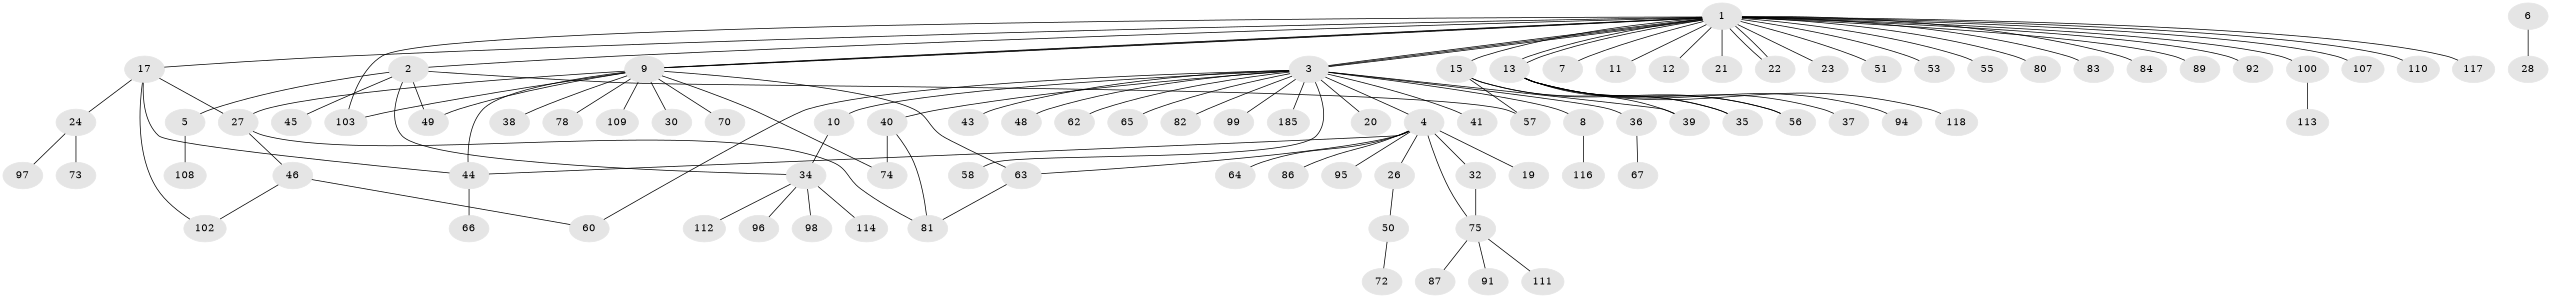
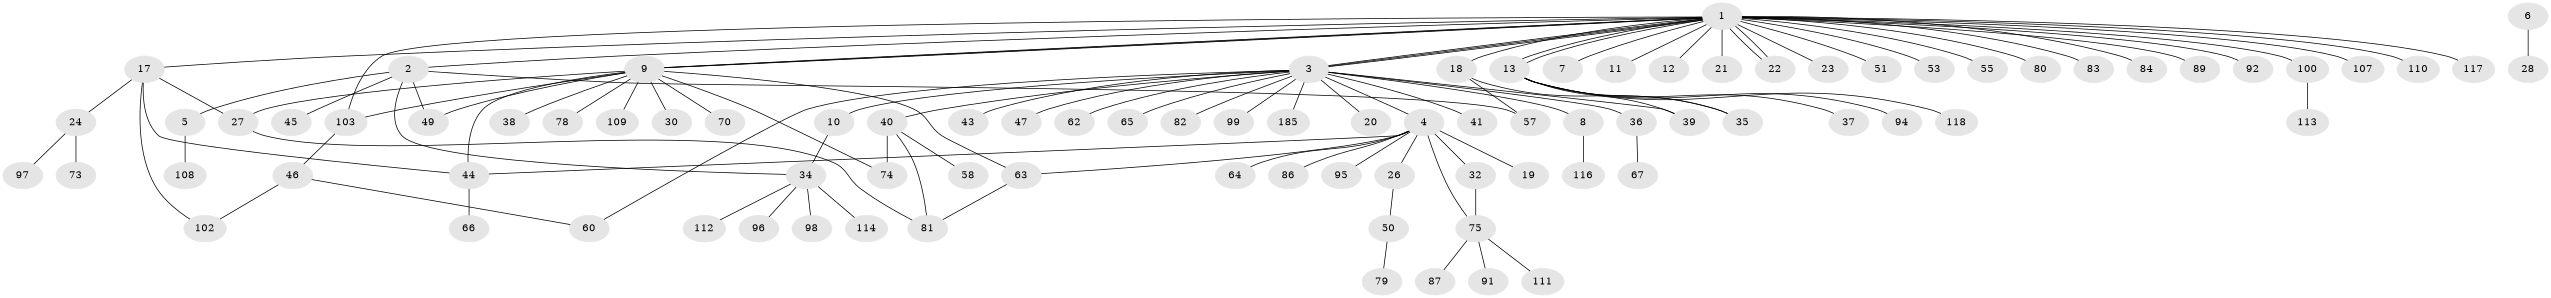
(1457, 69) -> (1457, 69)
(1021, 122) -> (1021, 122)
(1796, 122) -> none
(266, 149) -> (319, 149)
(1179, 155) -> (928, 149)
(1382, 282) -> (1382, 282)
